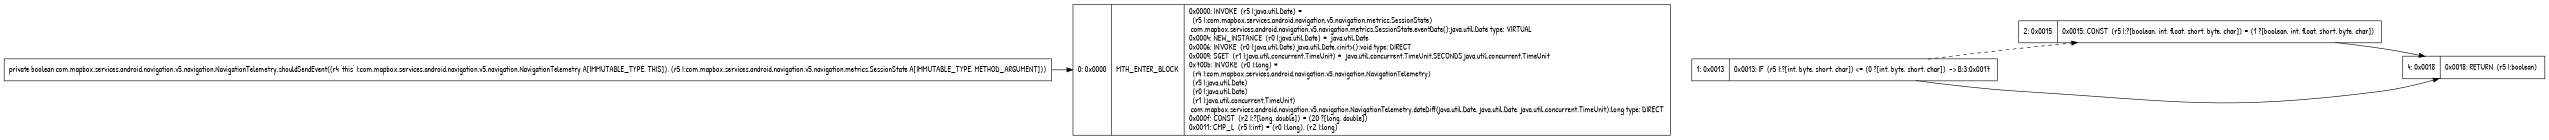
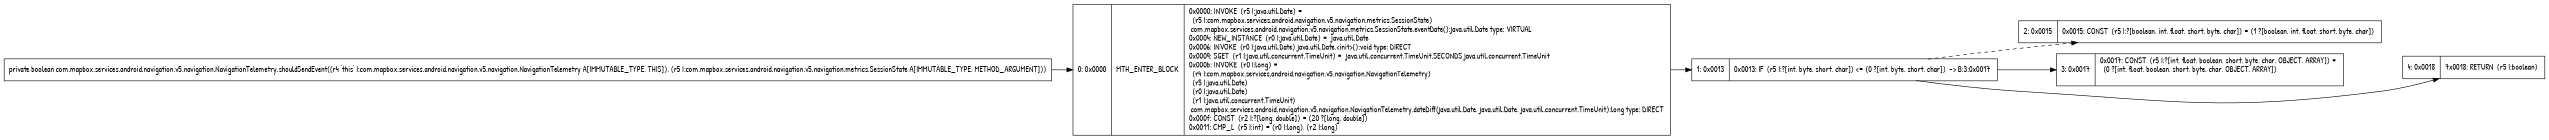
(2377, 48) -> none
(1235, 65) -> (1235, 65)
(2492, 67) -> (2493, 67)
none -> (1678, 70)
none -> (2200, 70)
